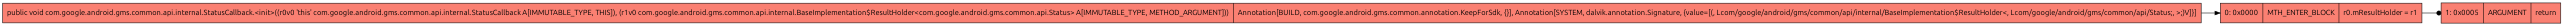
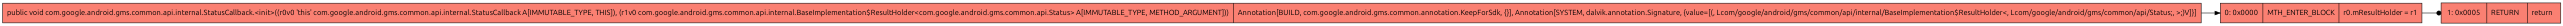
(2507, 13) -> (2505, 13)
